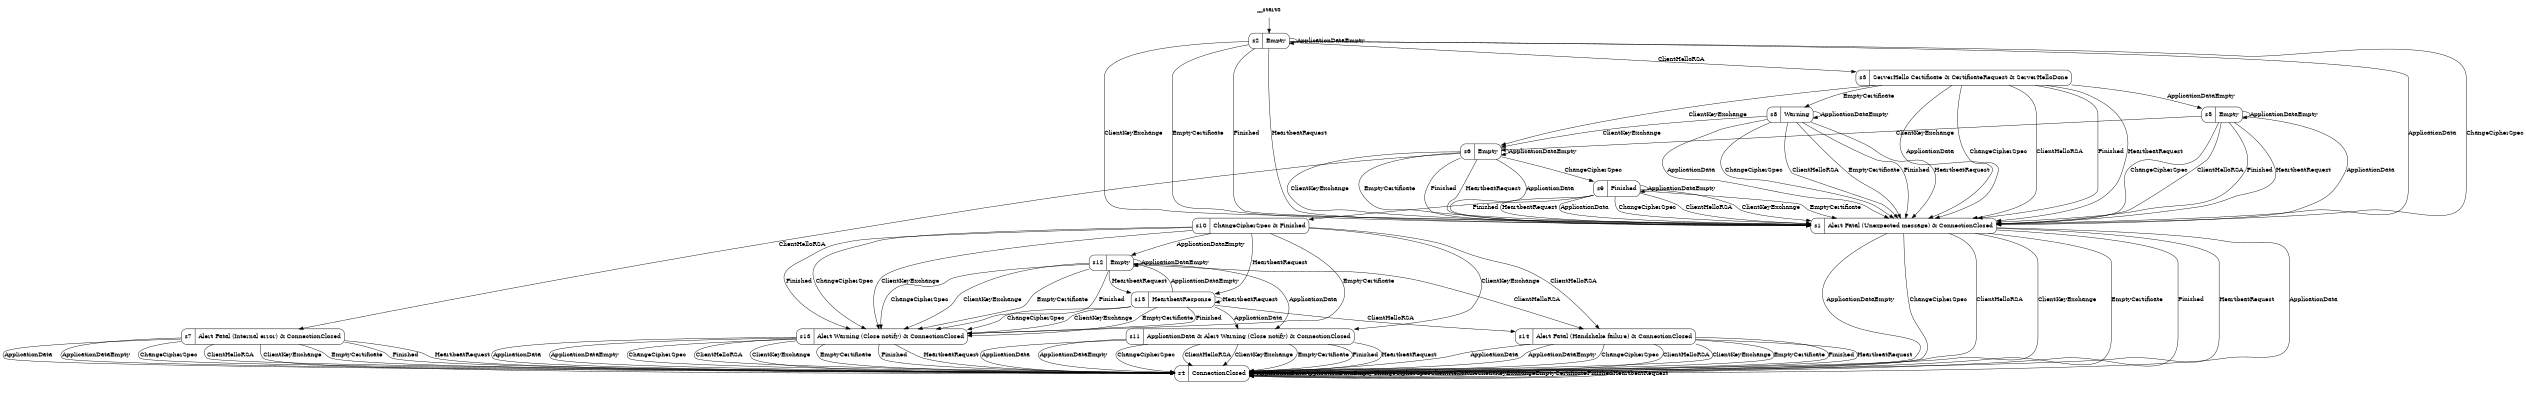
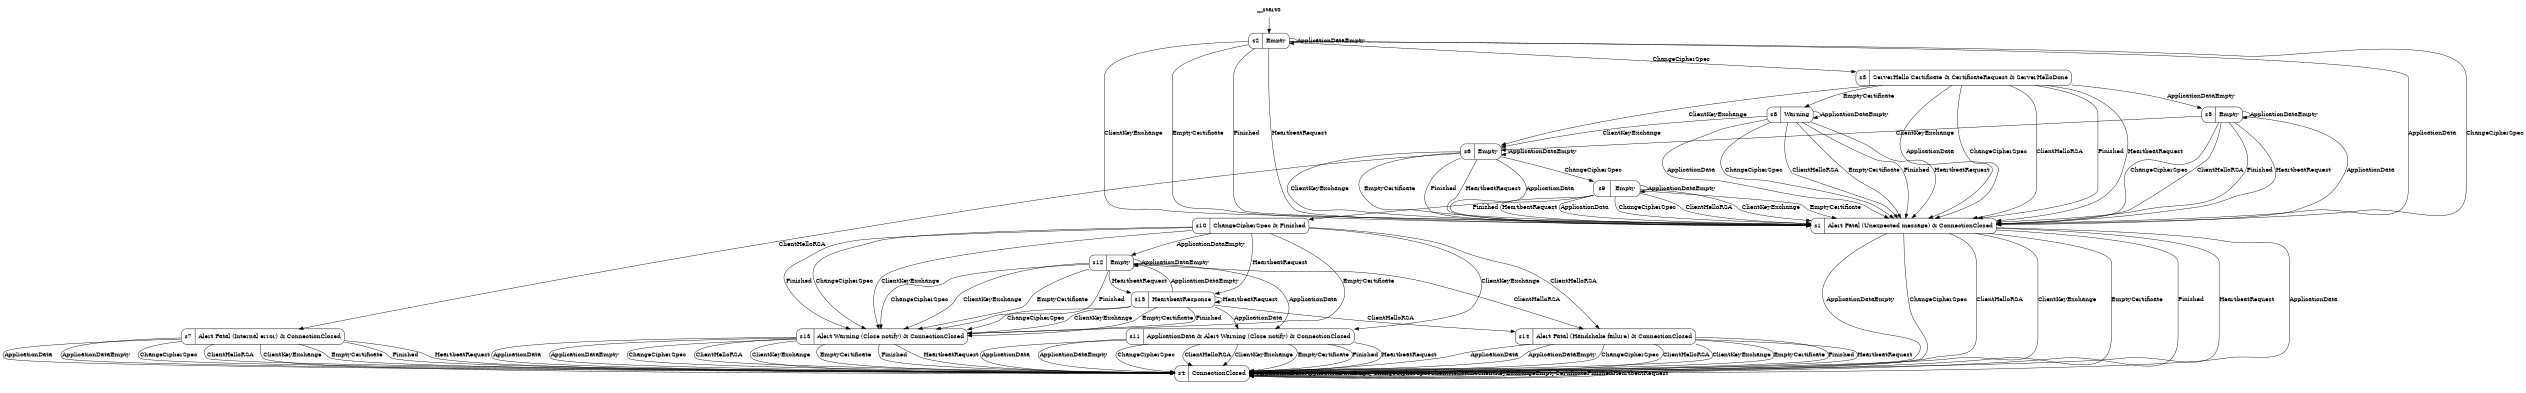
(1681, 59) -> (1681, 59)
(1624, 189) -> (1625, 189)
